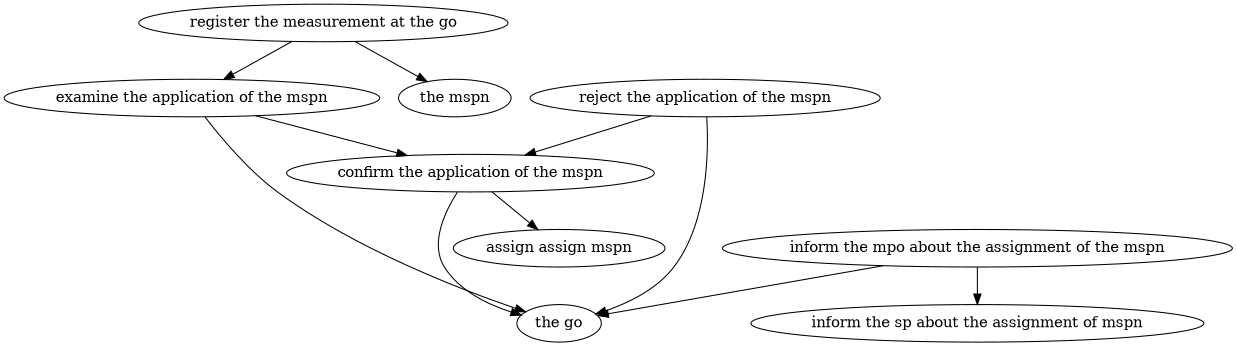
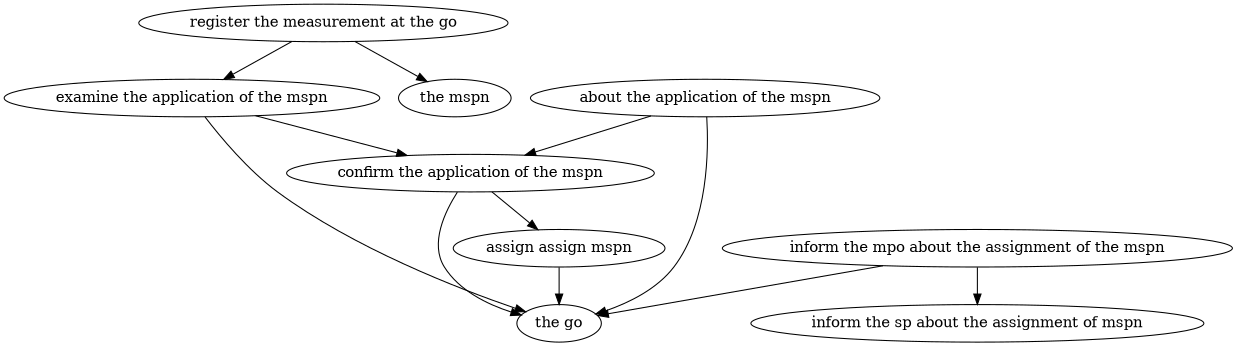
(705, 98) -> (705, 98)
none -> (559, 281)
